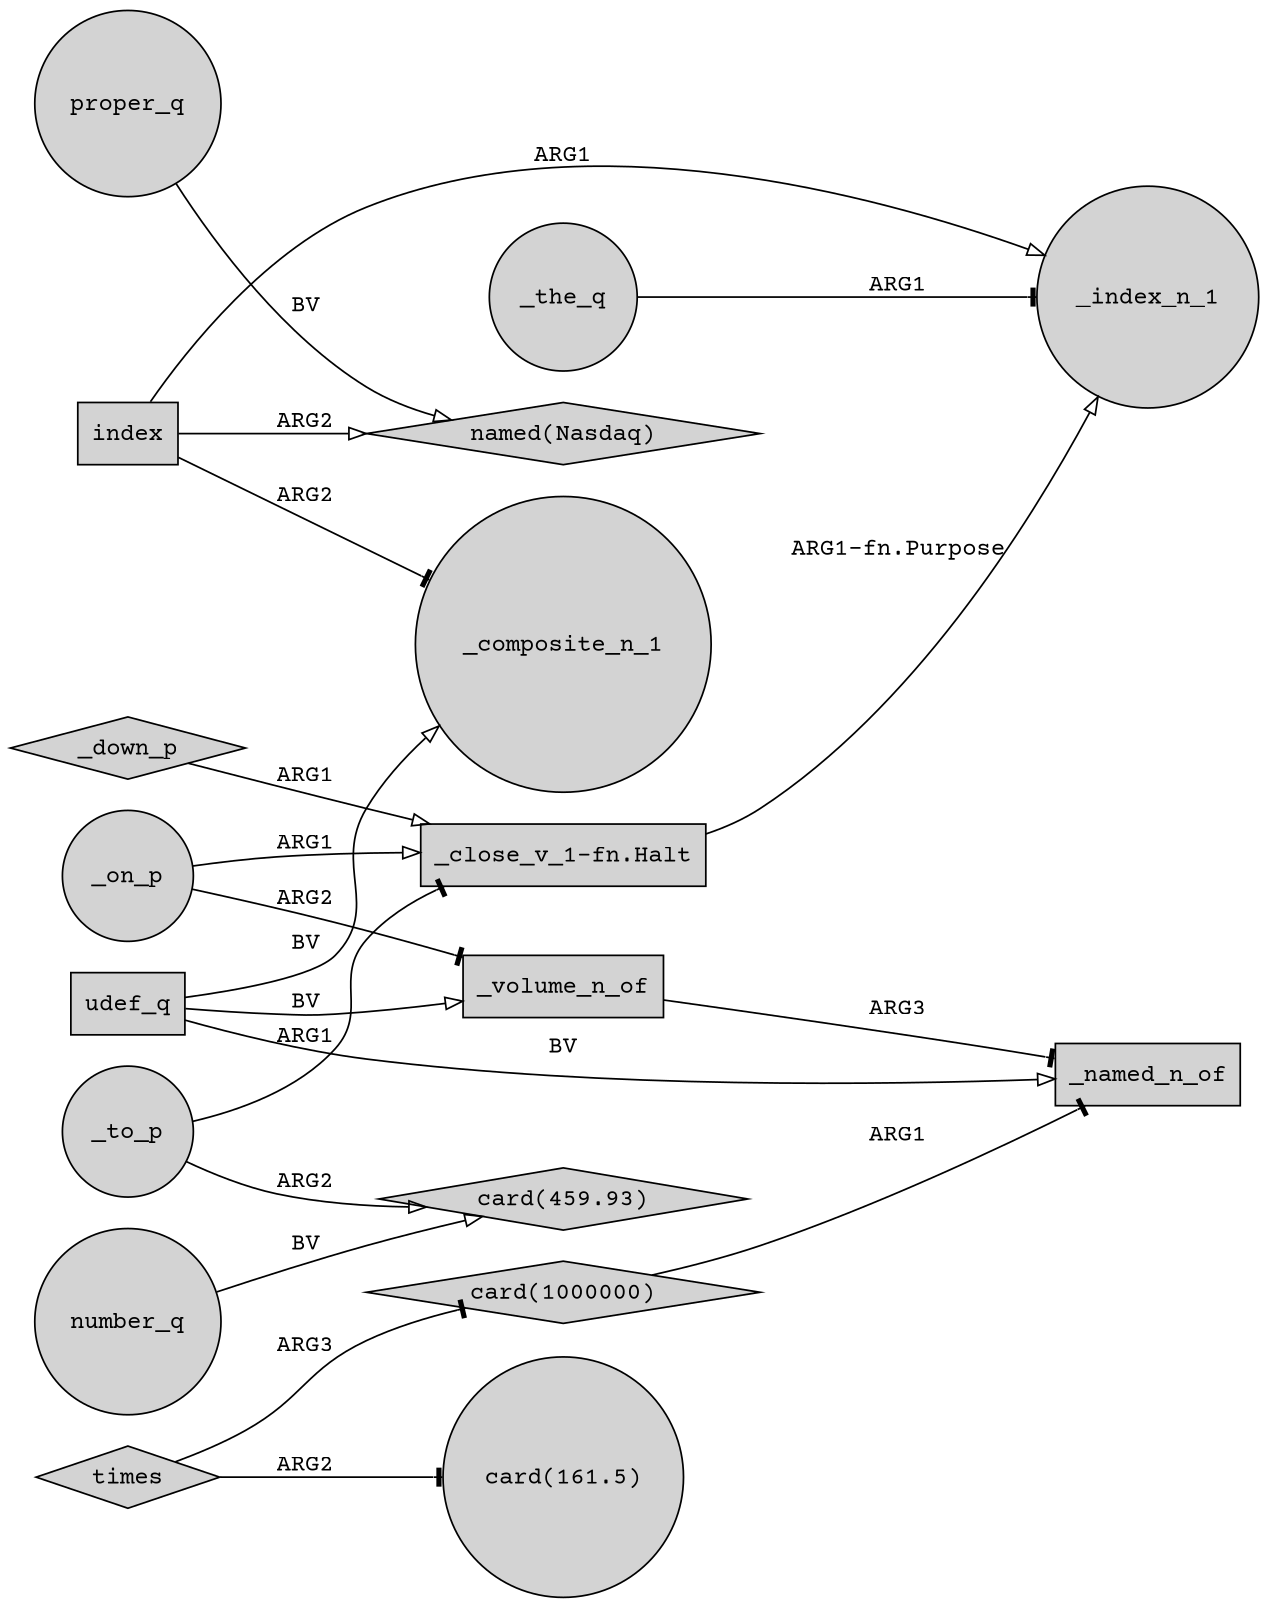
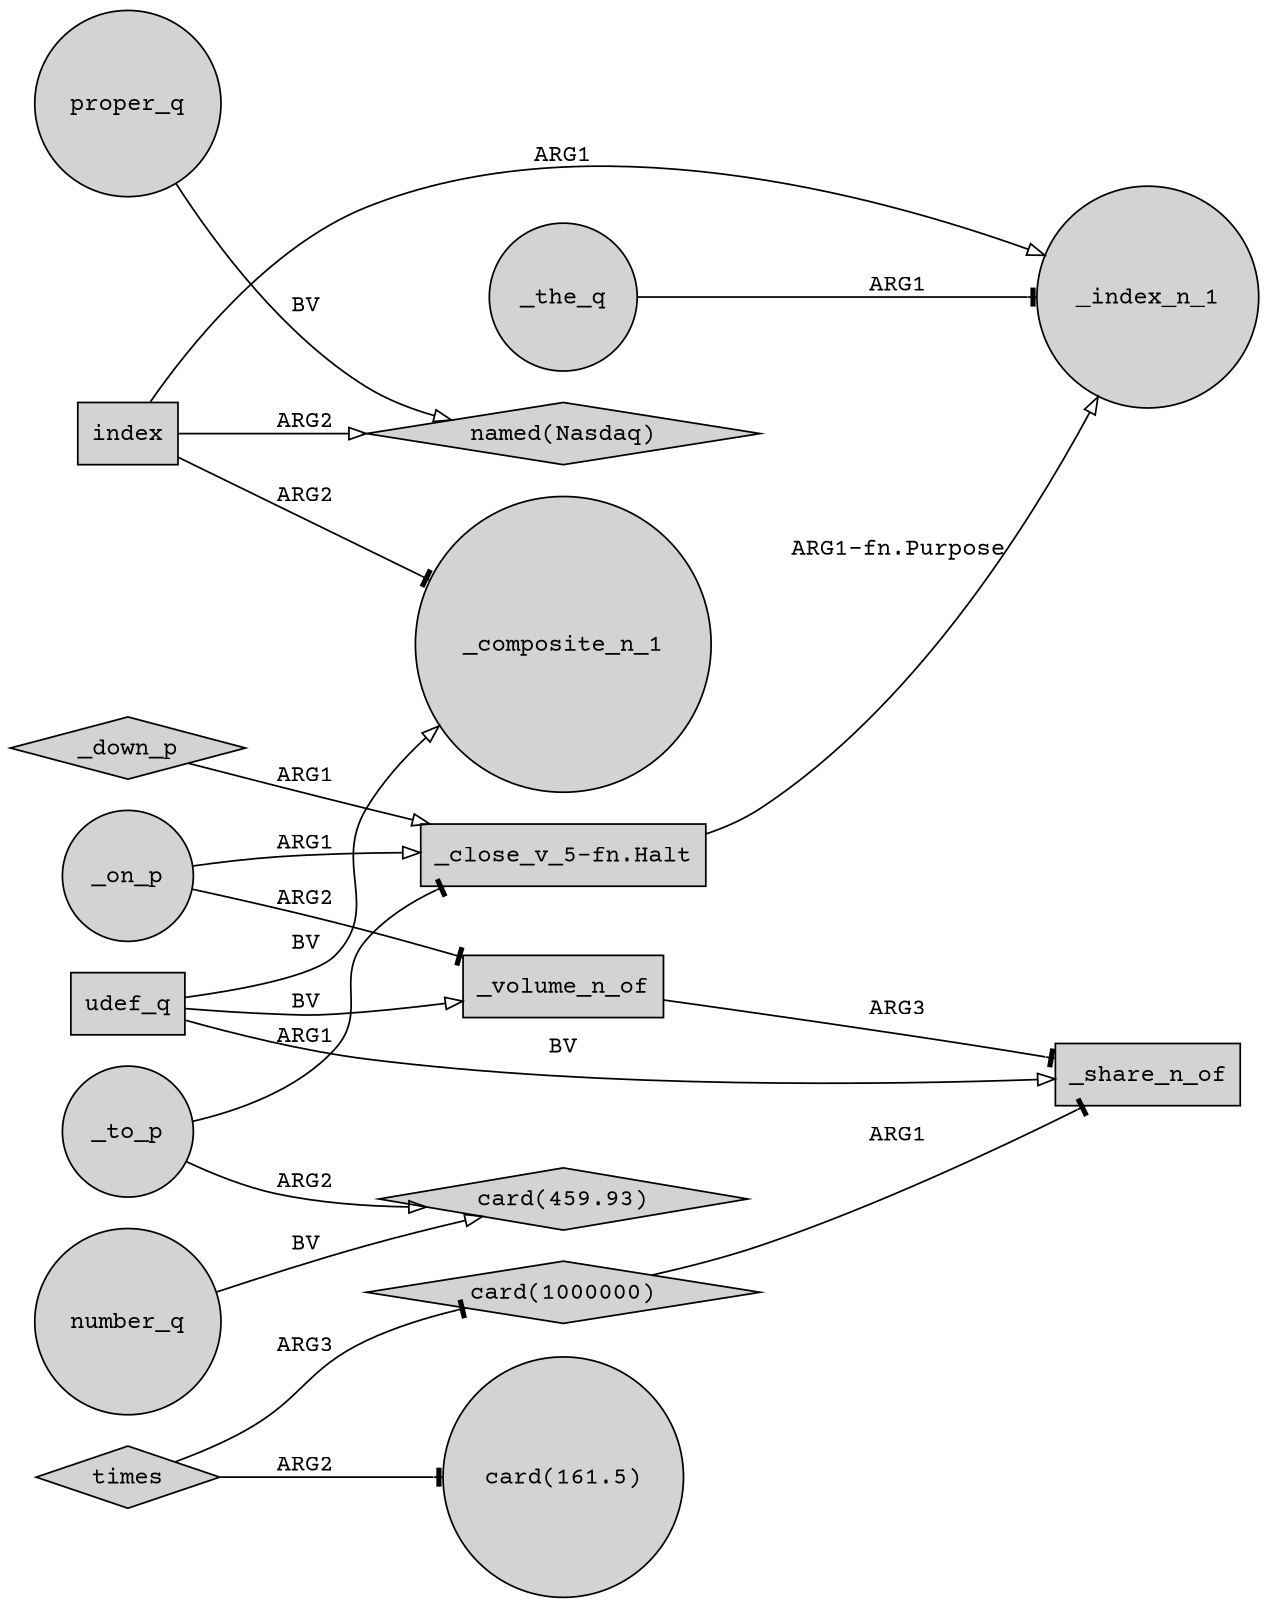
(563, 855) -> (563, 855)
(1148, 1075) -> (1148, 1075)
